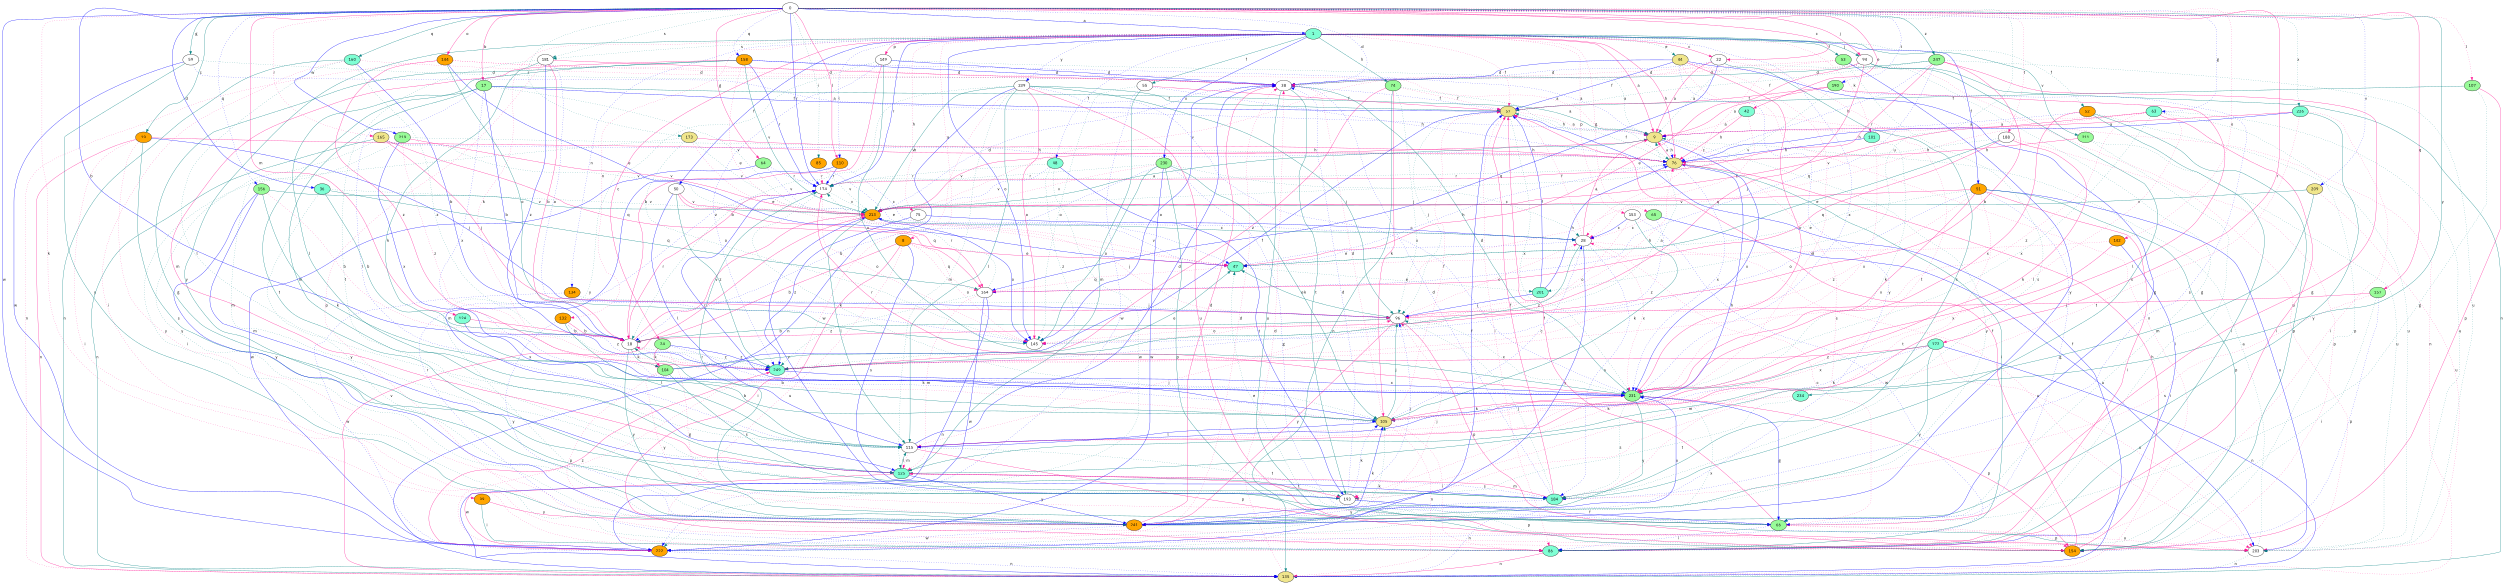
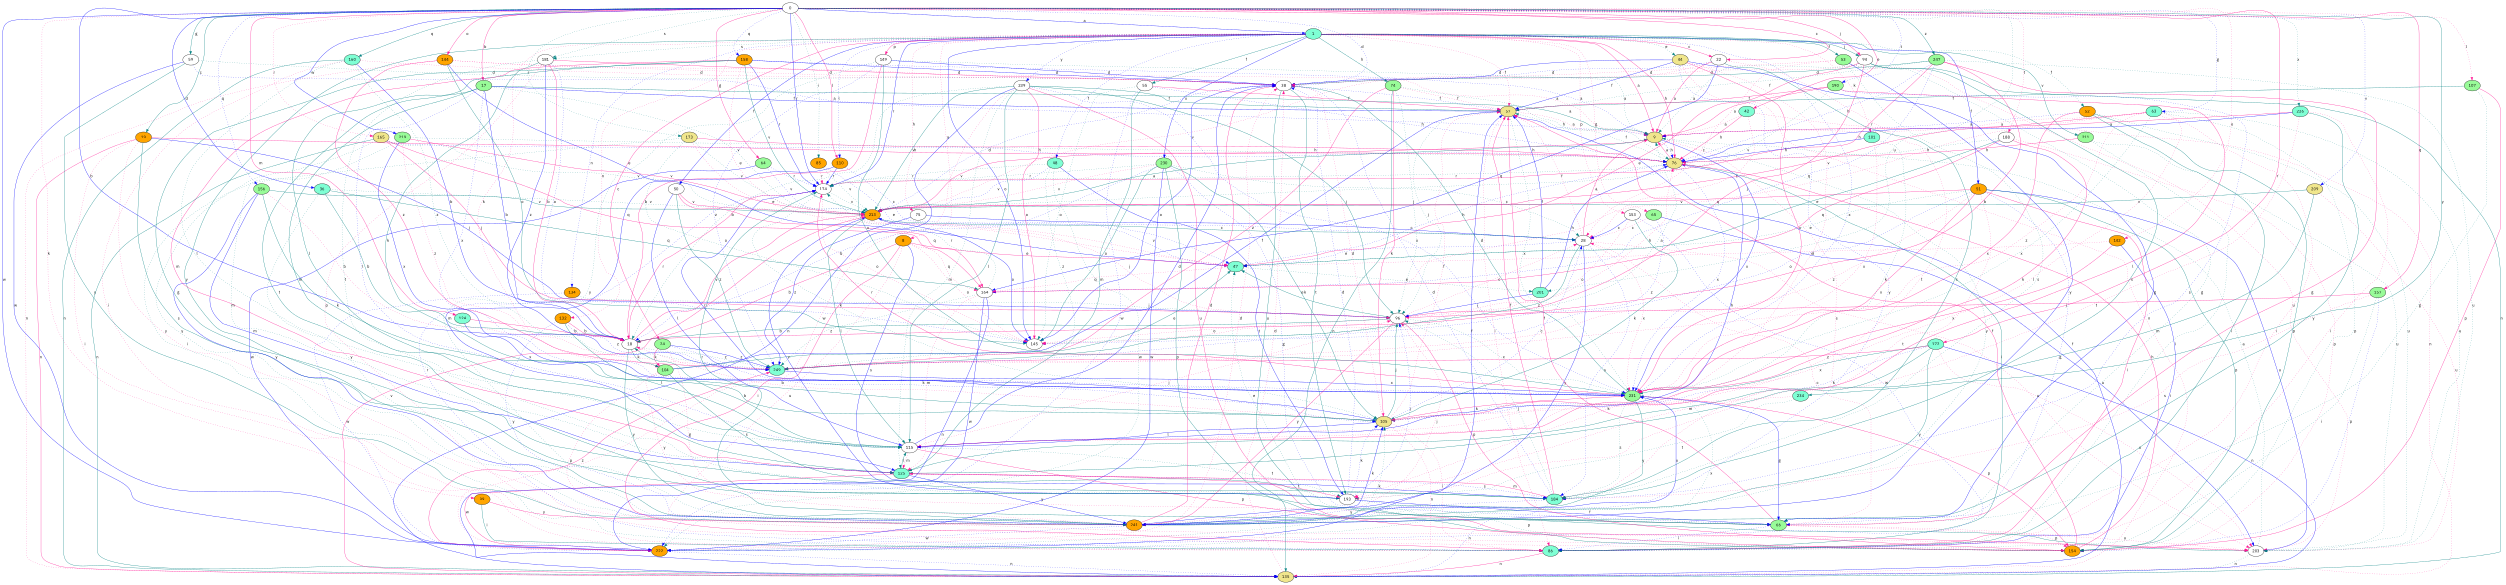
(2105, 496) -> (2105, 496)
